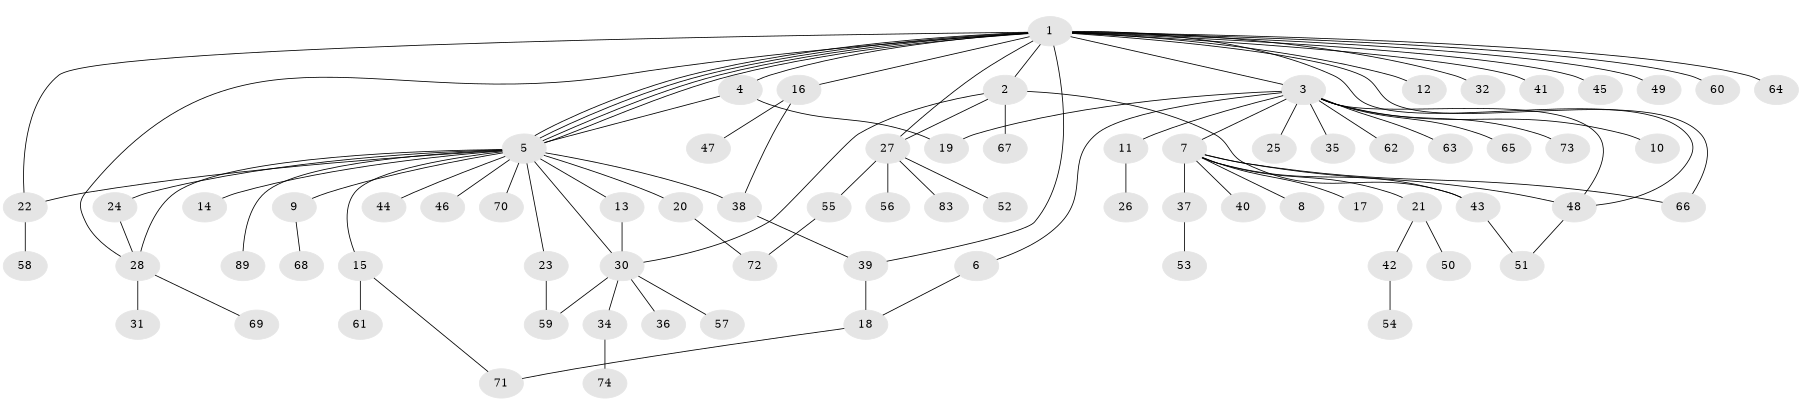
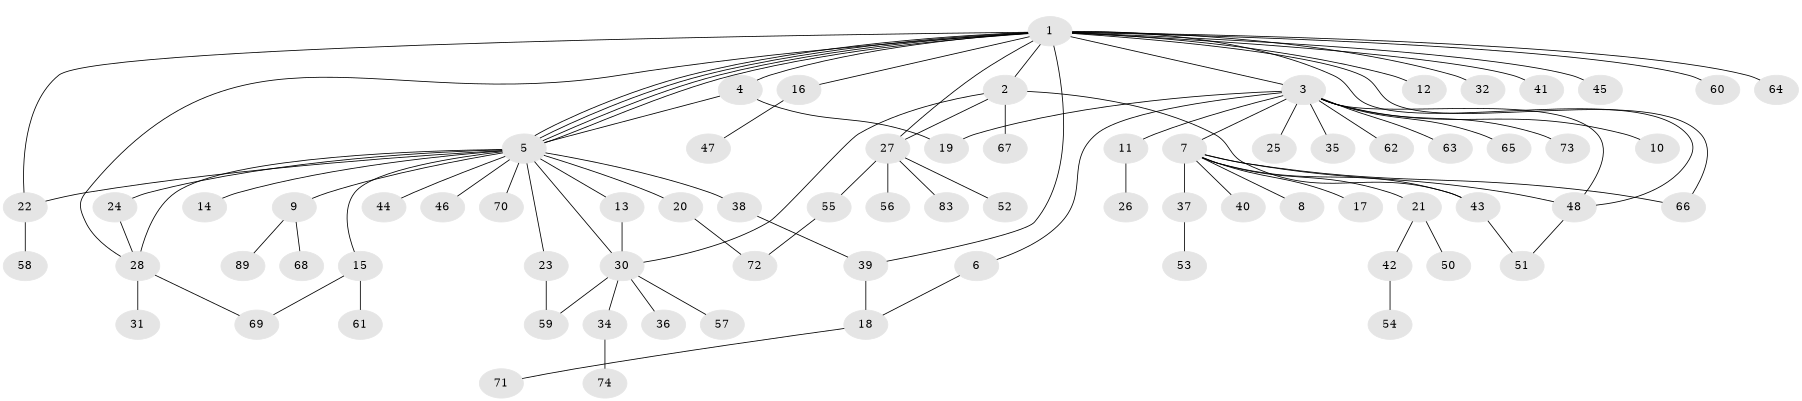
(1659, 90) -> none
(766, 147) -> none
(349, 165) -> (269, 237)
(431, 325) -> (309, 295)
